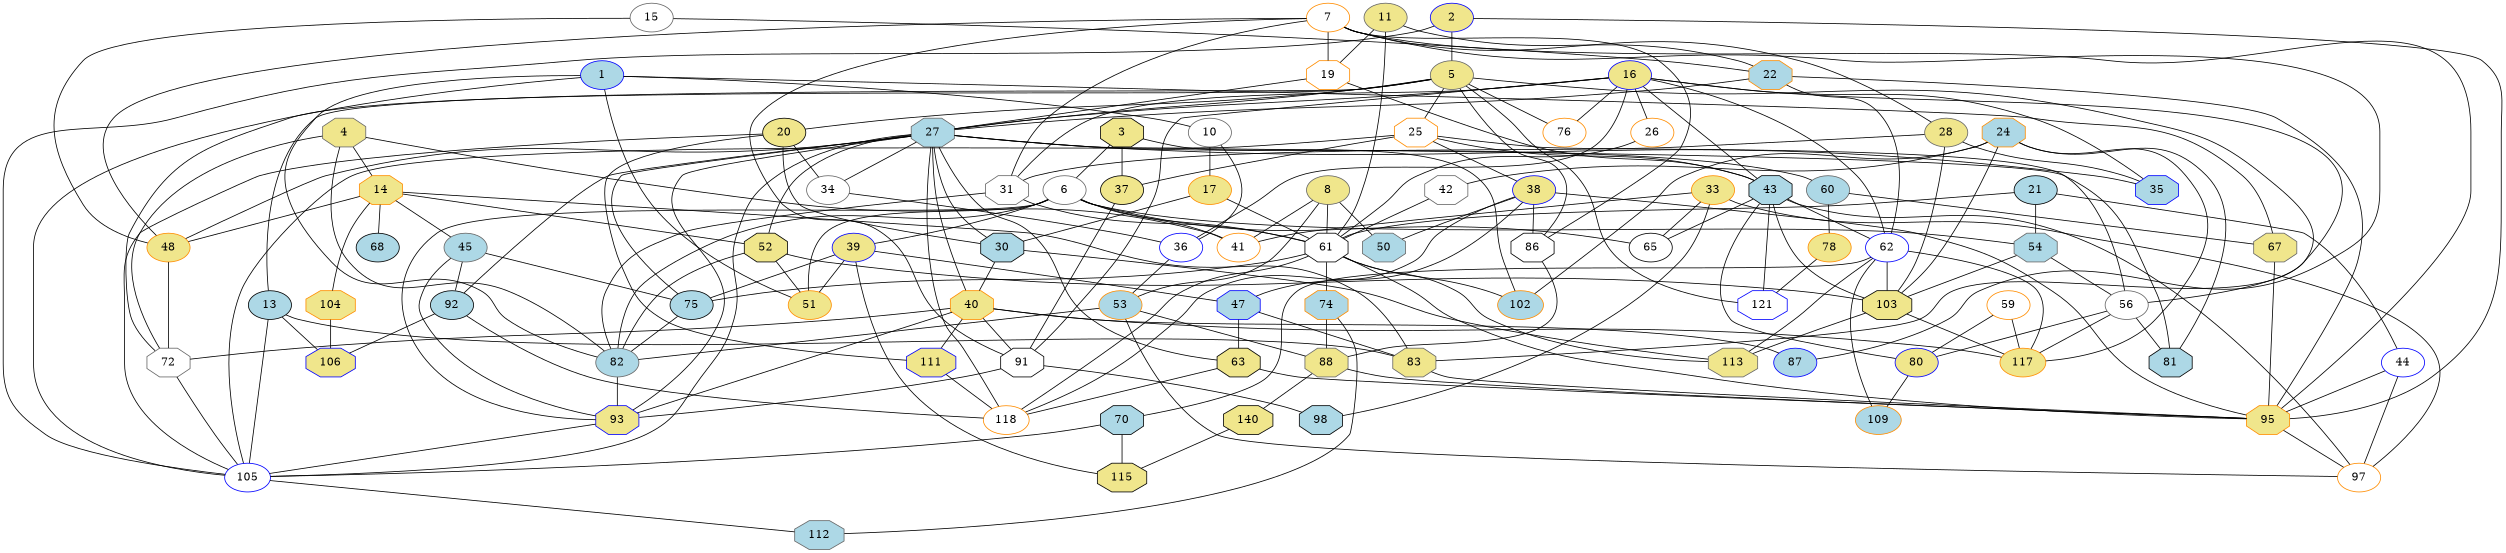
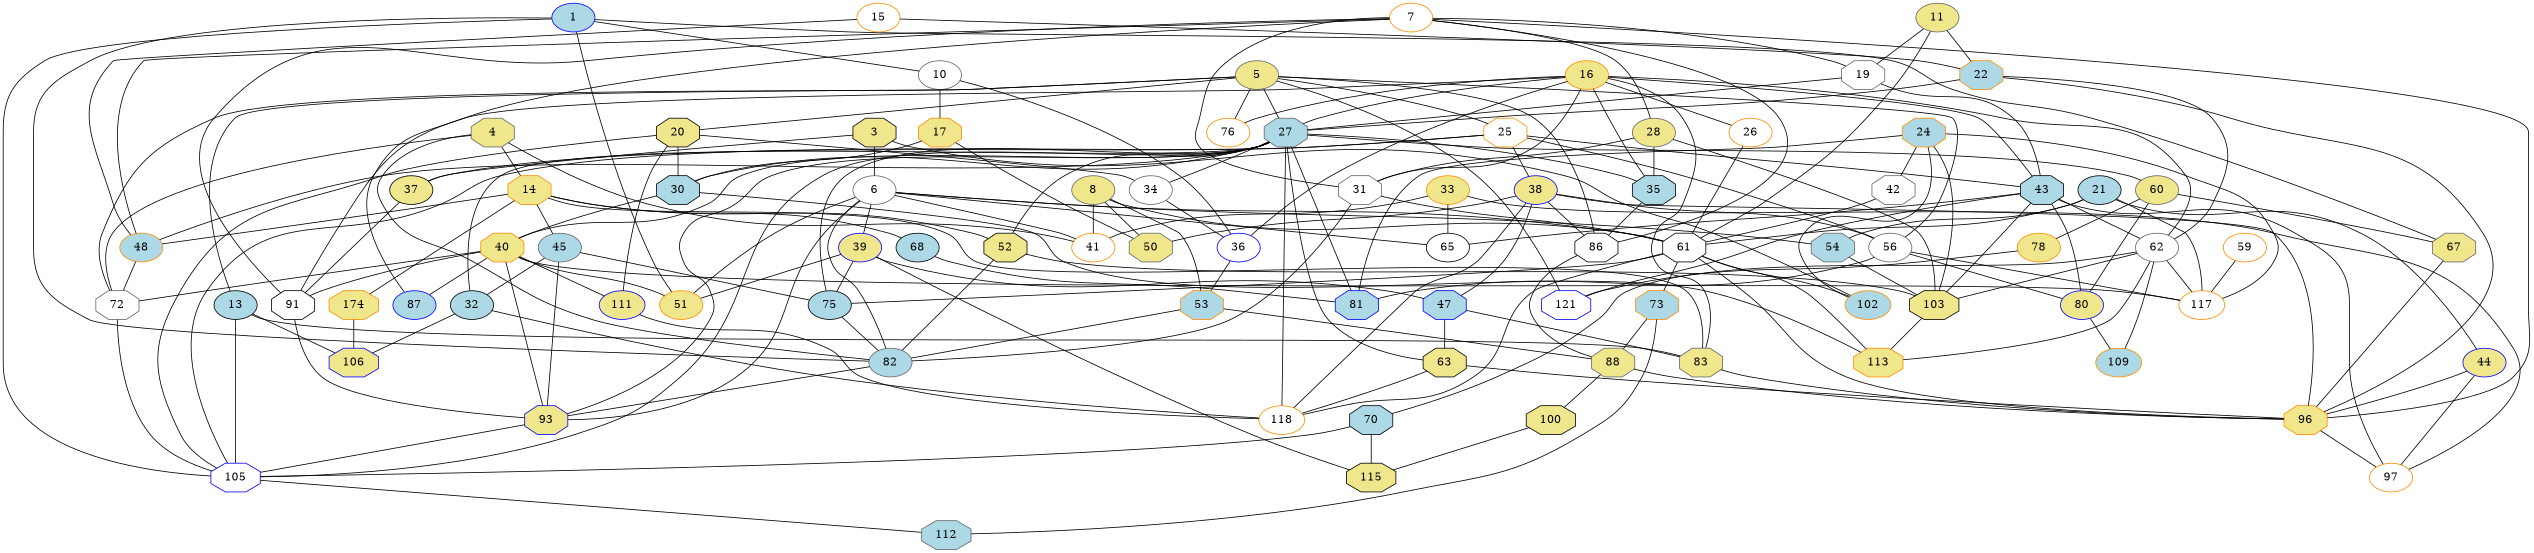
(652, 18) -> (878, 18)
(1452, 18) -> none
(1328, 75) -> (1863, 75)
(1630, 75) -> (1587, 75)
(784, 133) -> (678, 133)
(1210, 190) -> (940, 133)
(1828, 190) -> (2157, 190)
(2157, 190) -> (1654, 190)
(1268, 219) -> (1048, 195)
none -> (1625, 219)
(169, 248) -> (141, 248)
(1384, 248) -> (1151, 248)
(1887, 248) -> (2157, 248)
(2081, 276) -> (1716, 212)
(788, 277) -> (592, 276)
none -> (1043, 279)
(331, 305) -> (354, 305)
(452, 305) -> (472, 305)
(1120, 305) -> (1202, 305)
(1326, 305) -> (1657, 305)
(1966, 332) -> (2119, 247)
(1953, 333) -> (2169, 224)
(931, 363) -> (622, 305)
(1733, 363) -> (1878, 363)
(2023, 363) -> (2202, 305)
(2171, 363) -> (1357, 305)
(2403, 363) -> (2484, 363)
(1248, 420) -> (1551, 420)
(1321, 420) -> none
(2268, 420) -> (2306, 420)
(1702, 464) -> none
(248, 478) -> (236, 478)
